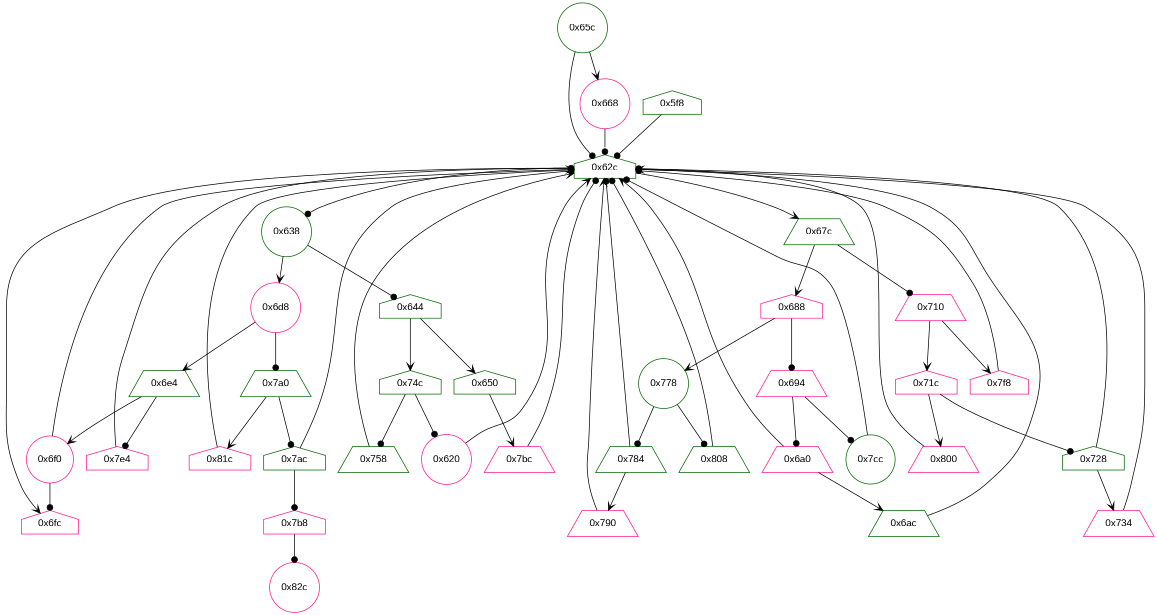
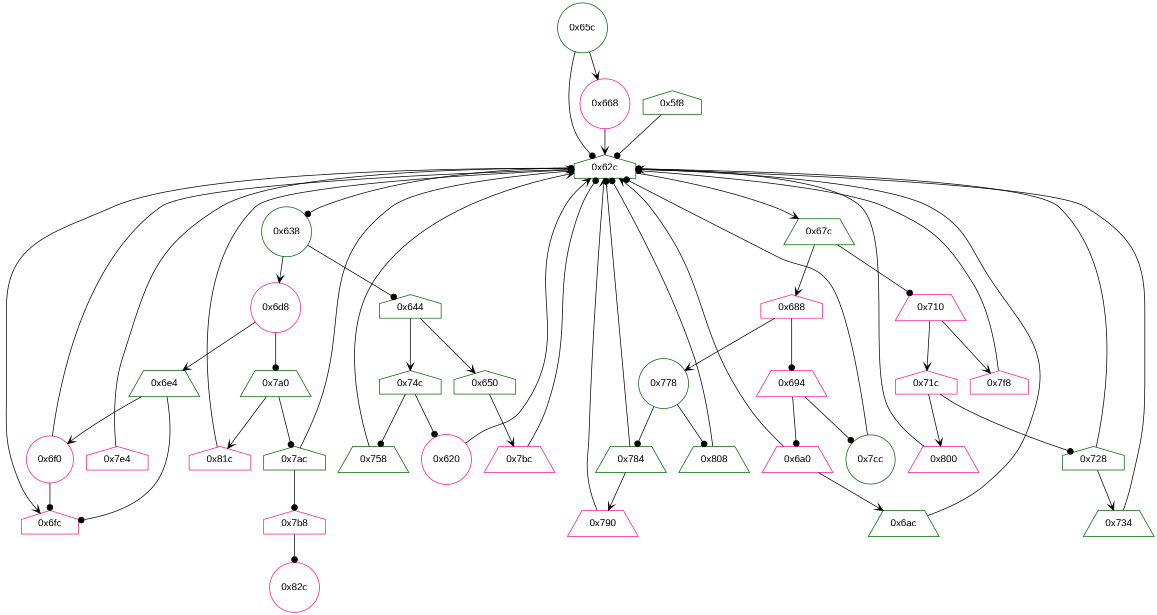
(605, 138) -> (605, 138)
(142, 420) -> (158, 480)
(1119, 523) -> (1119, 523)
